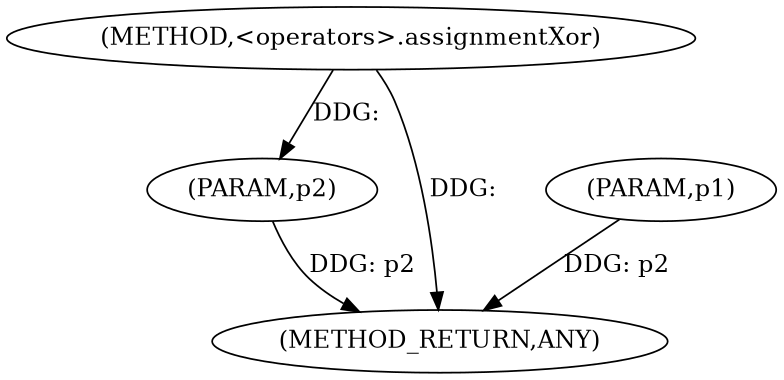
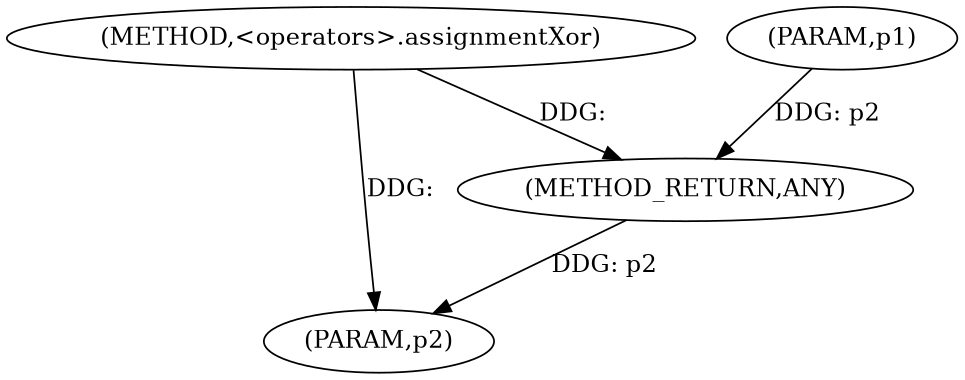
(300, 269) -> (538, 263)
